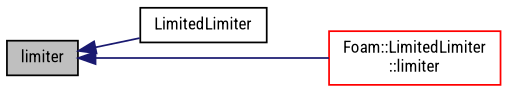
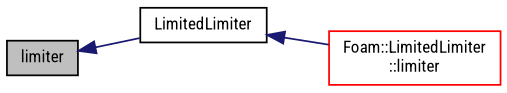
(212, 58) -> (307, 41)
